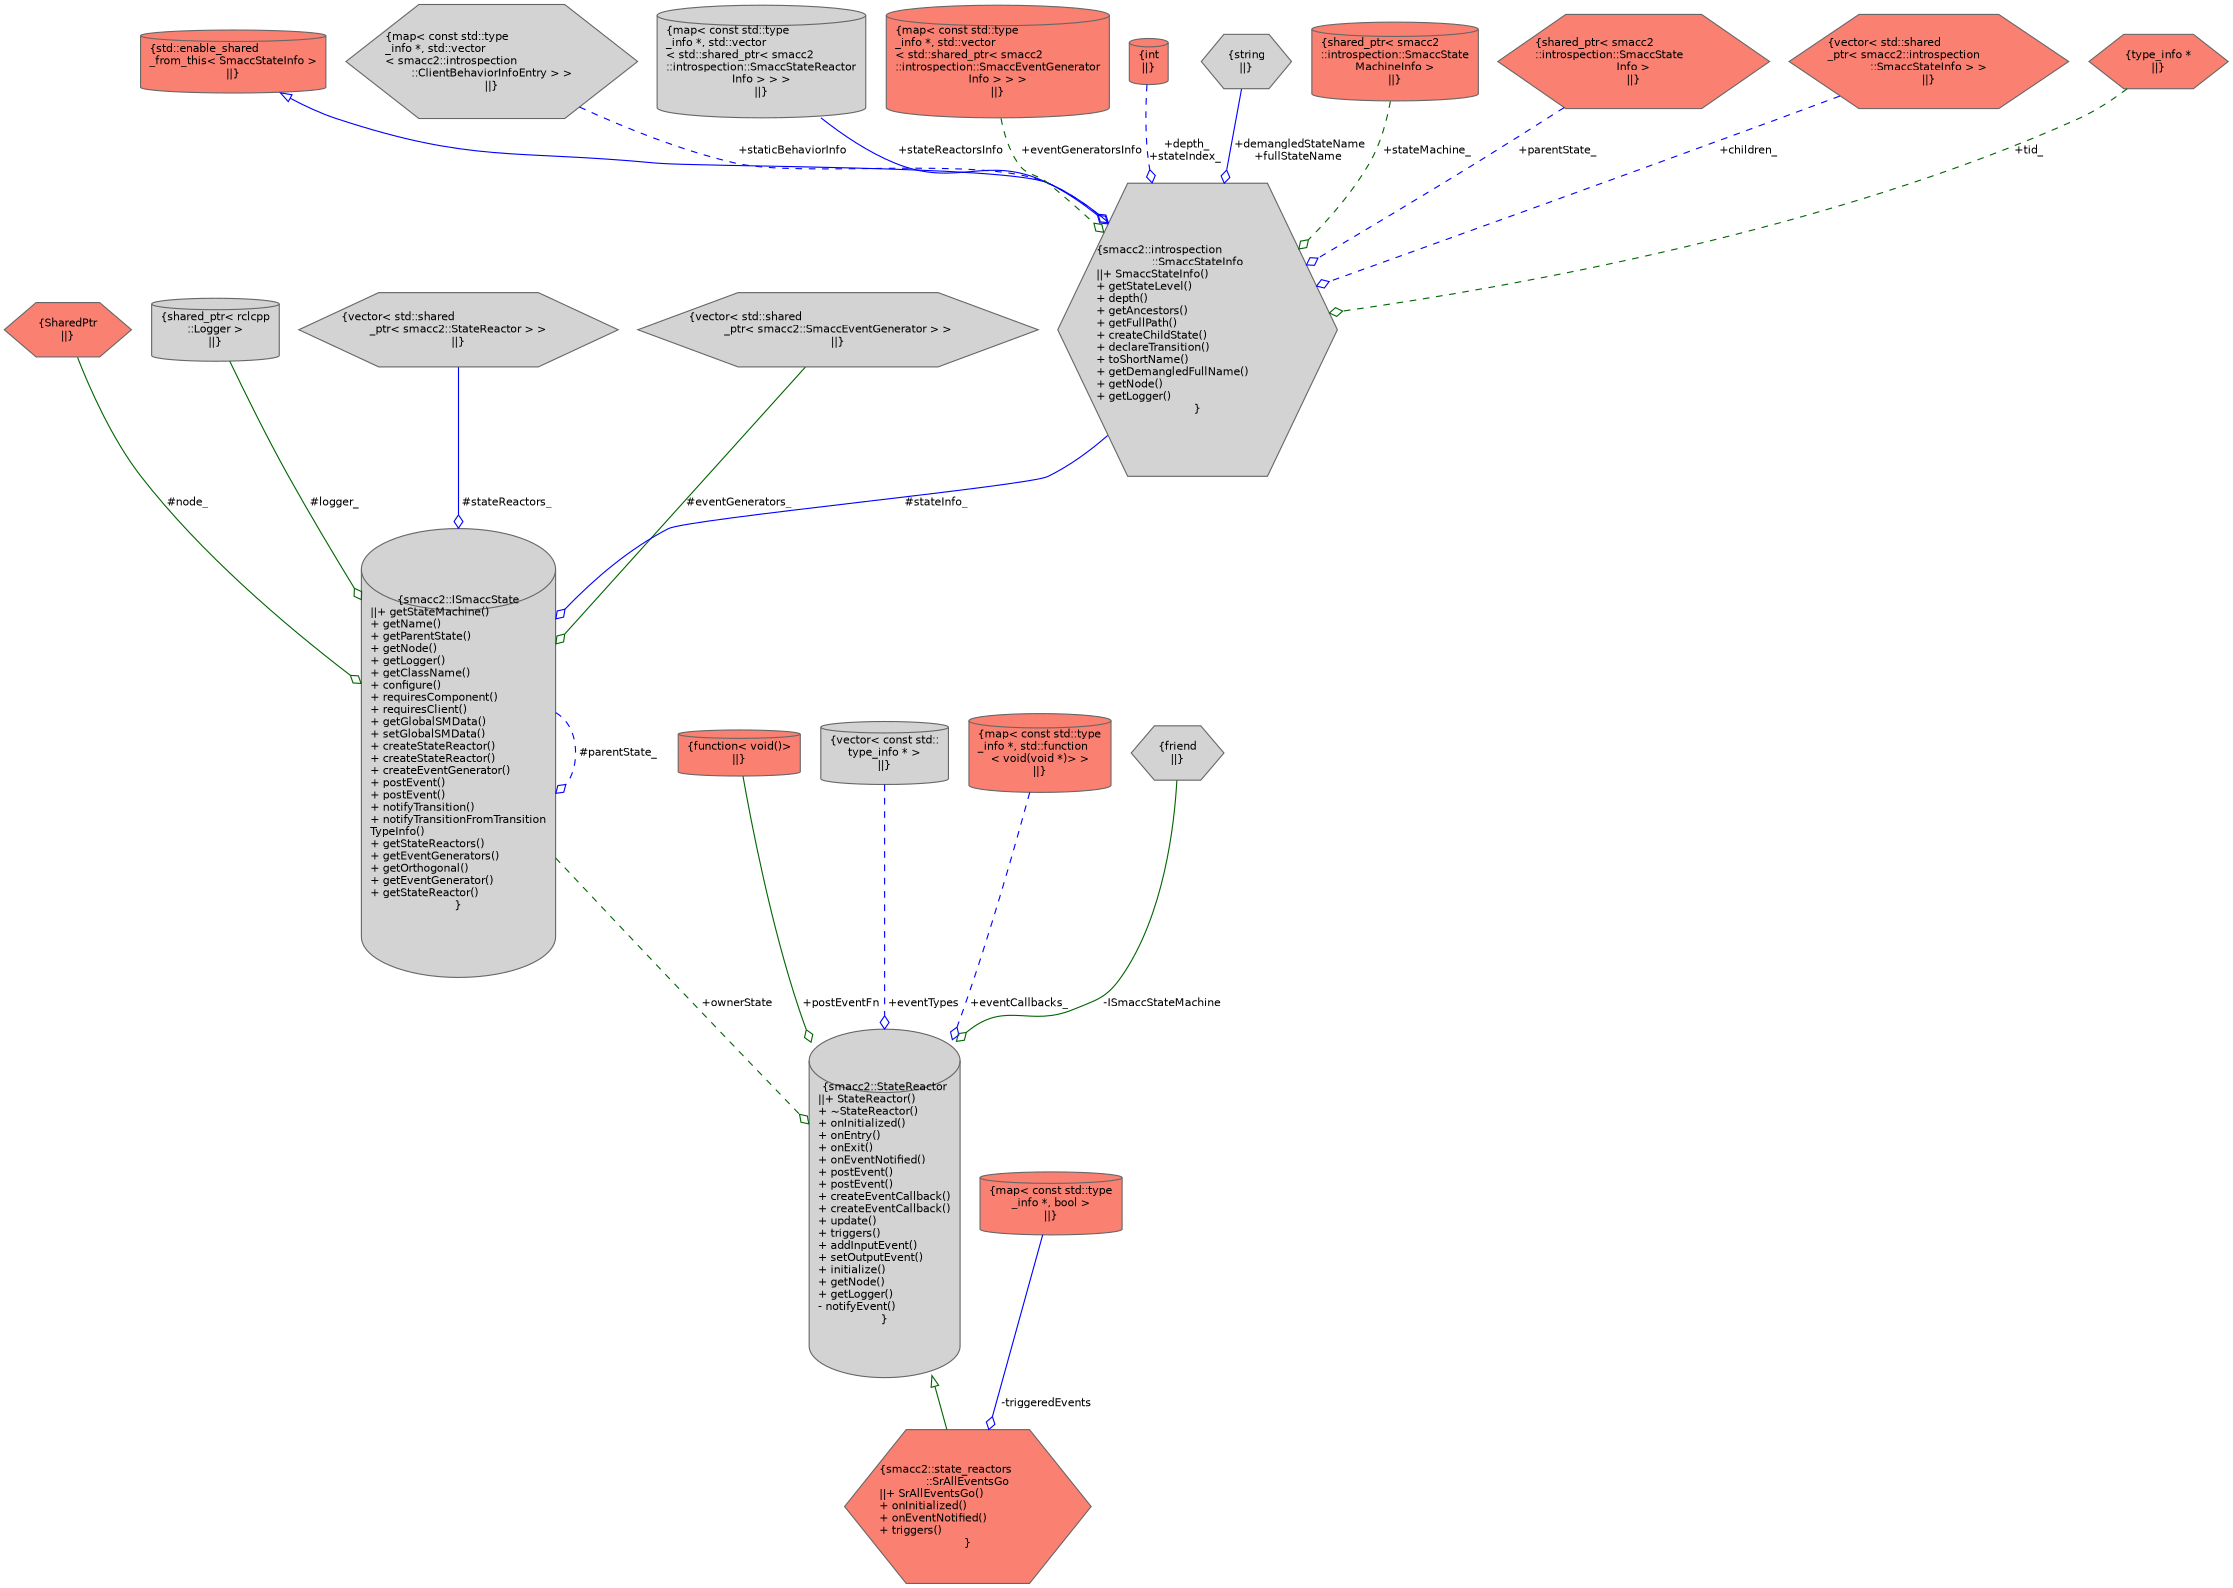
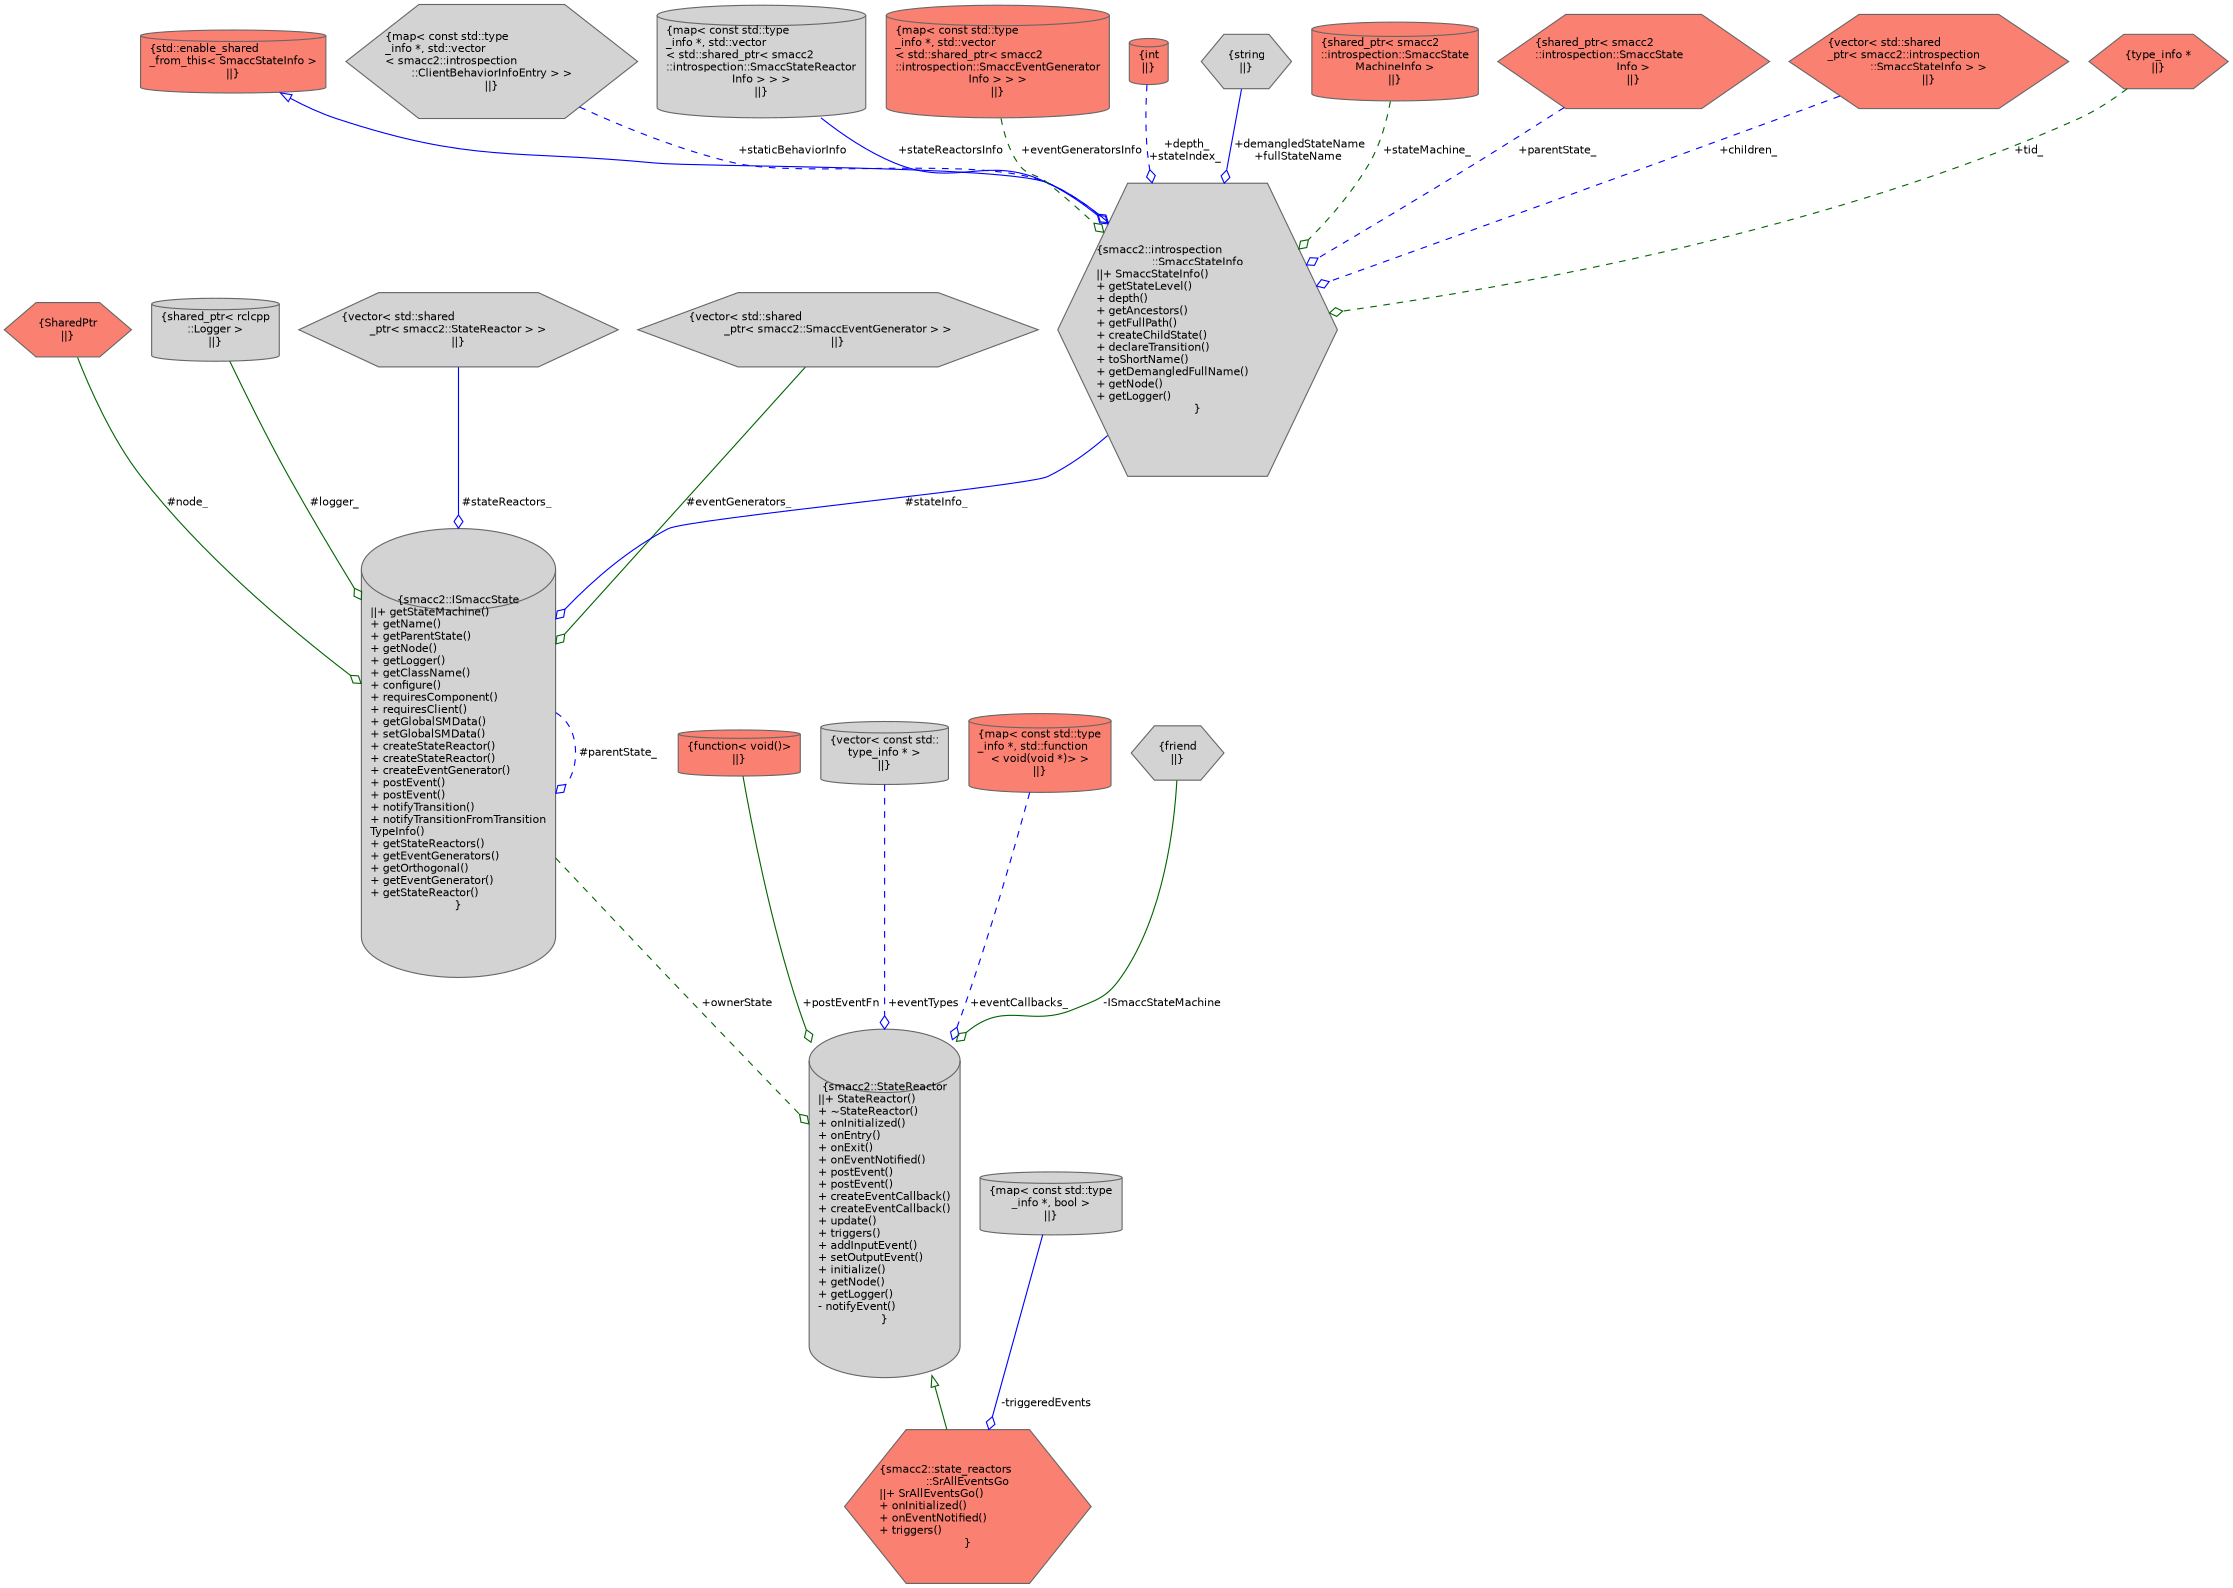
(1051, 1203) -> (1051, 1203)
